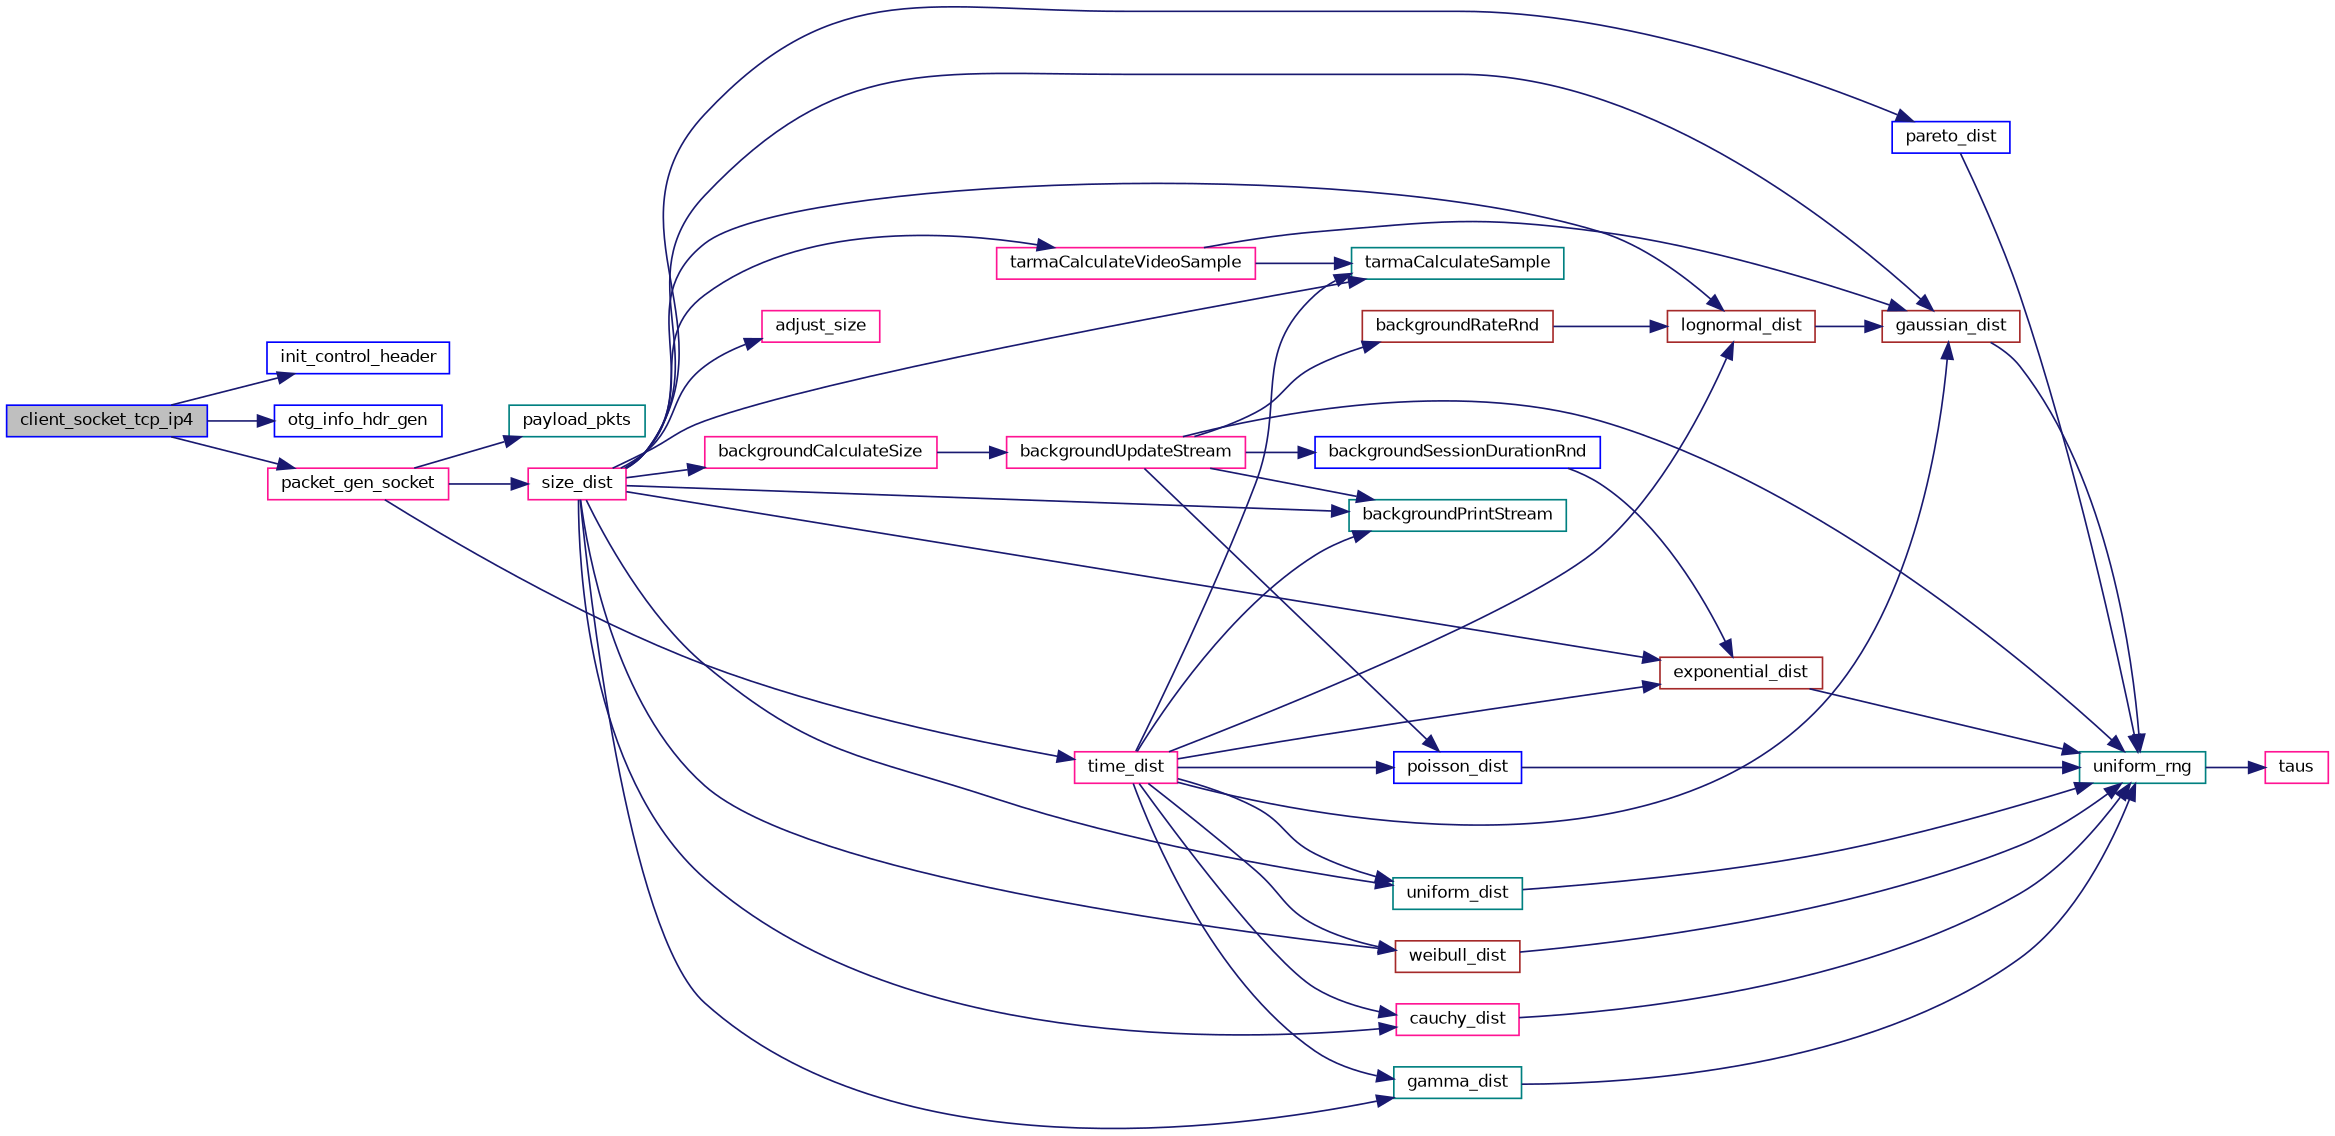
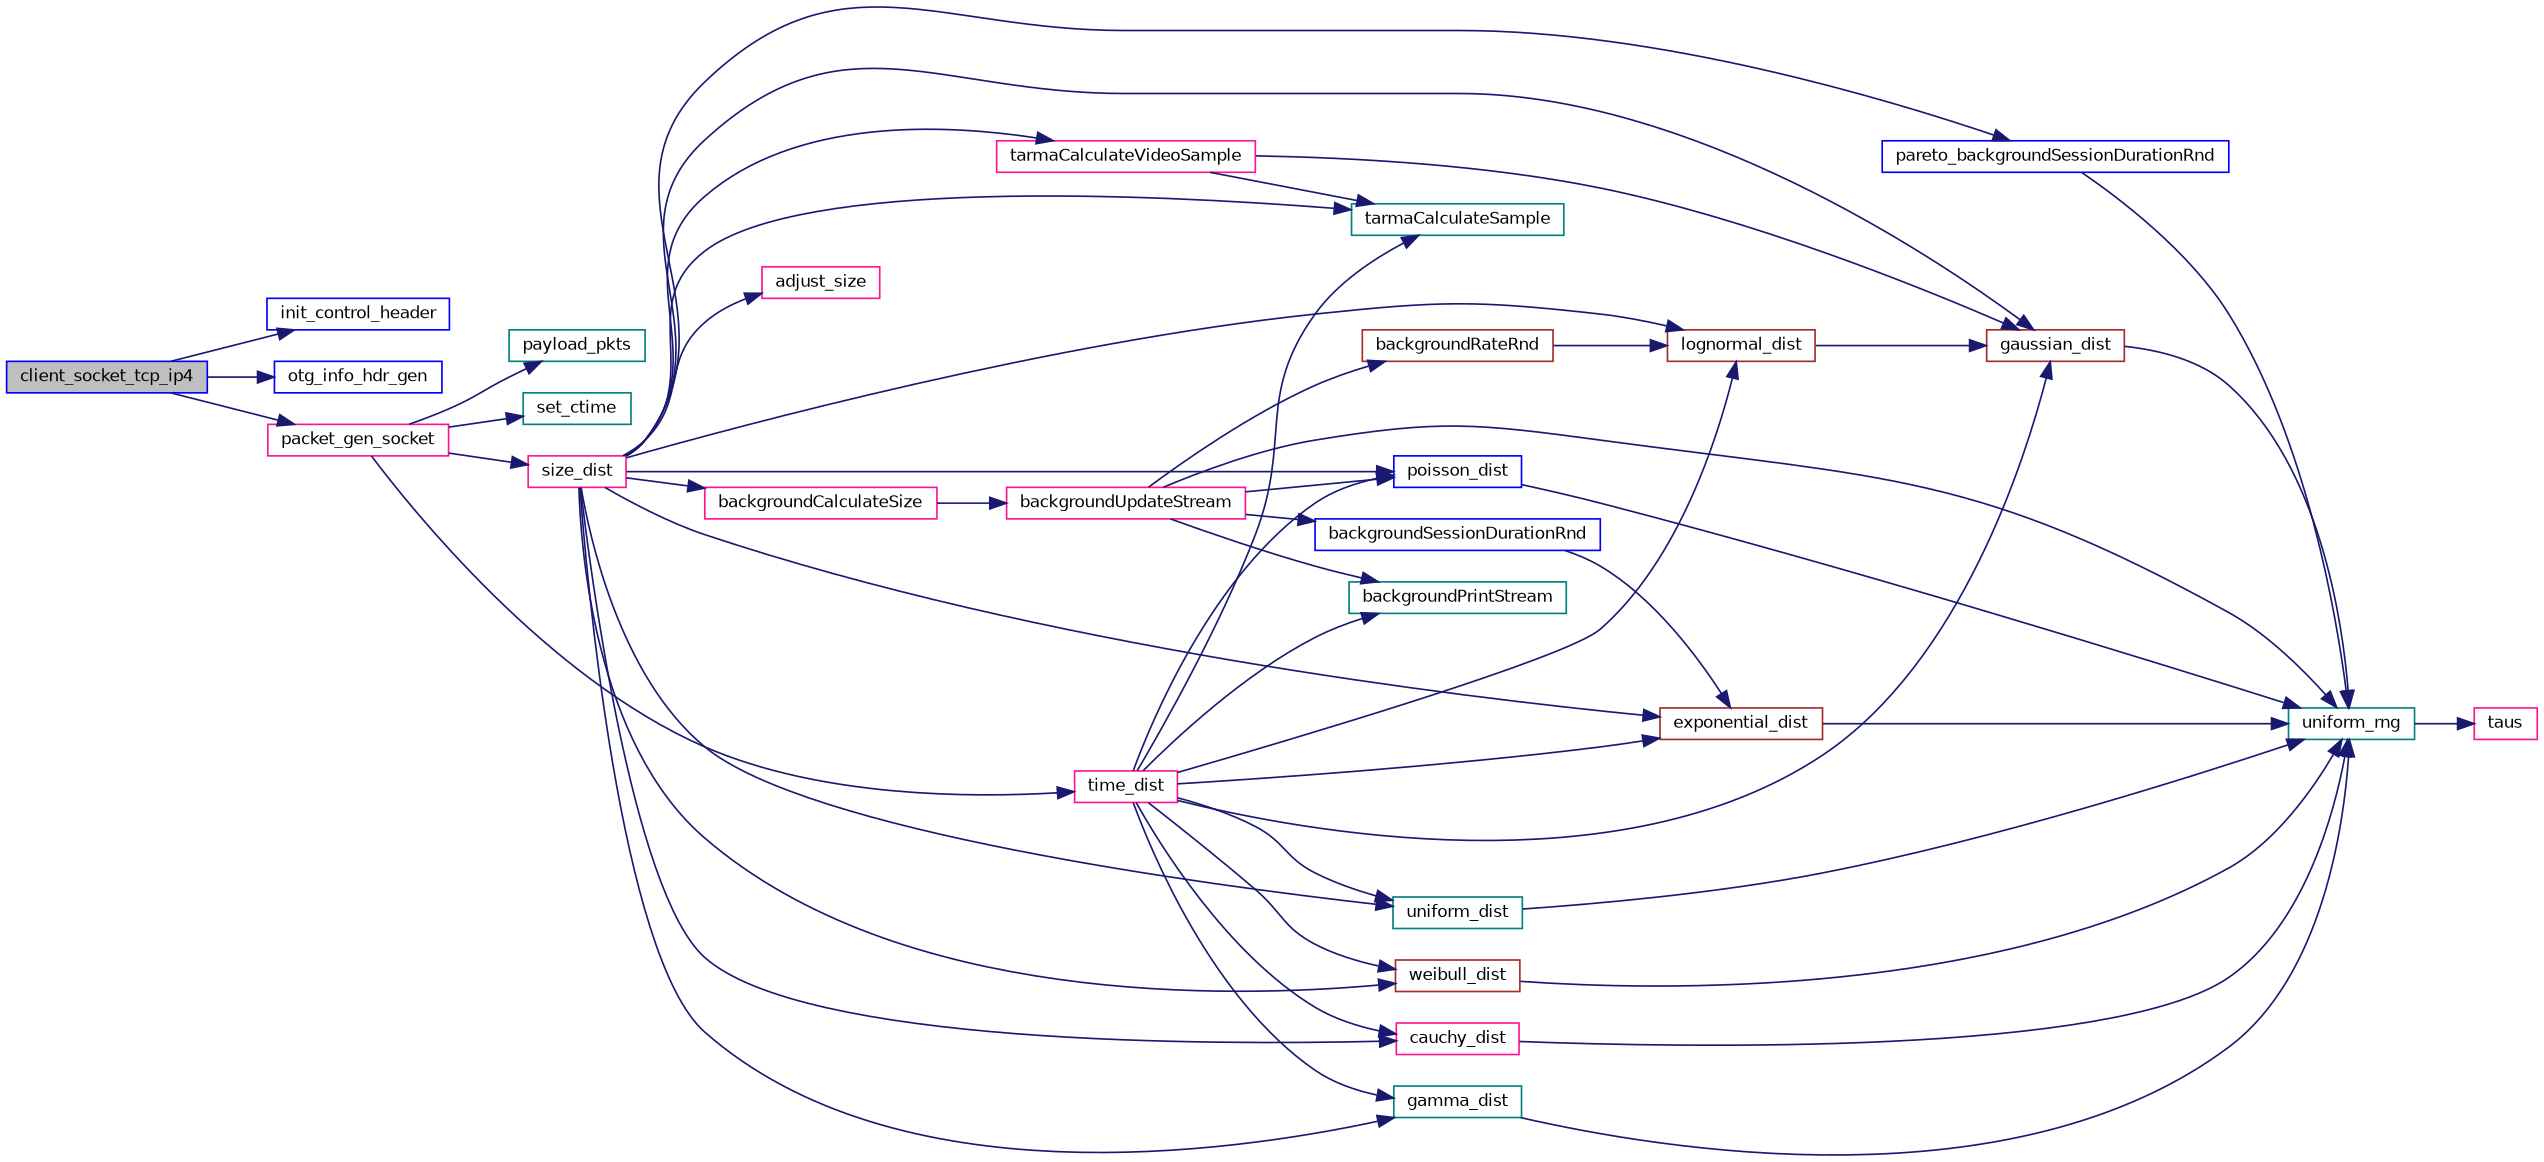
(1951, 137) -> (2056, 157)
none -> (577, 409)
(979, 498) -> (1001, 472)
